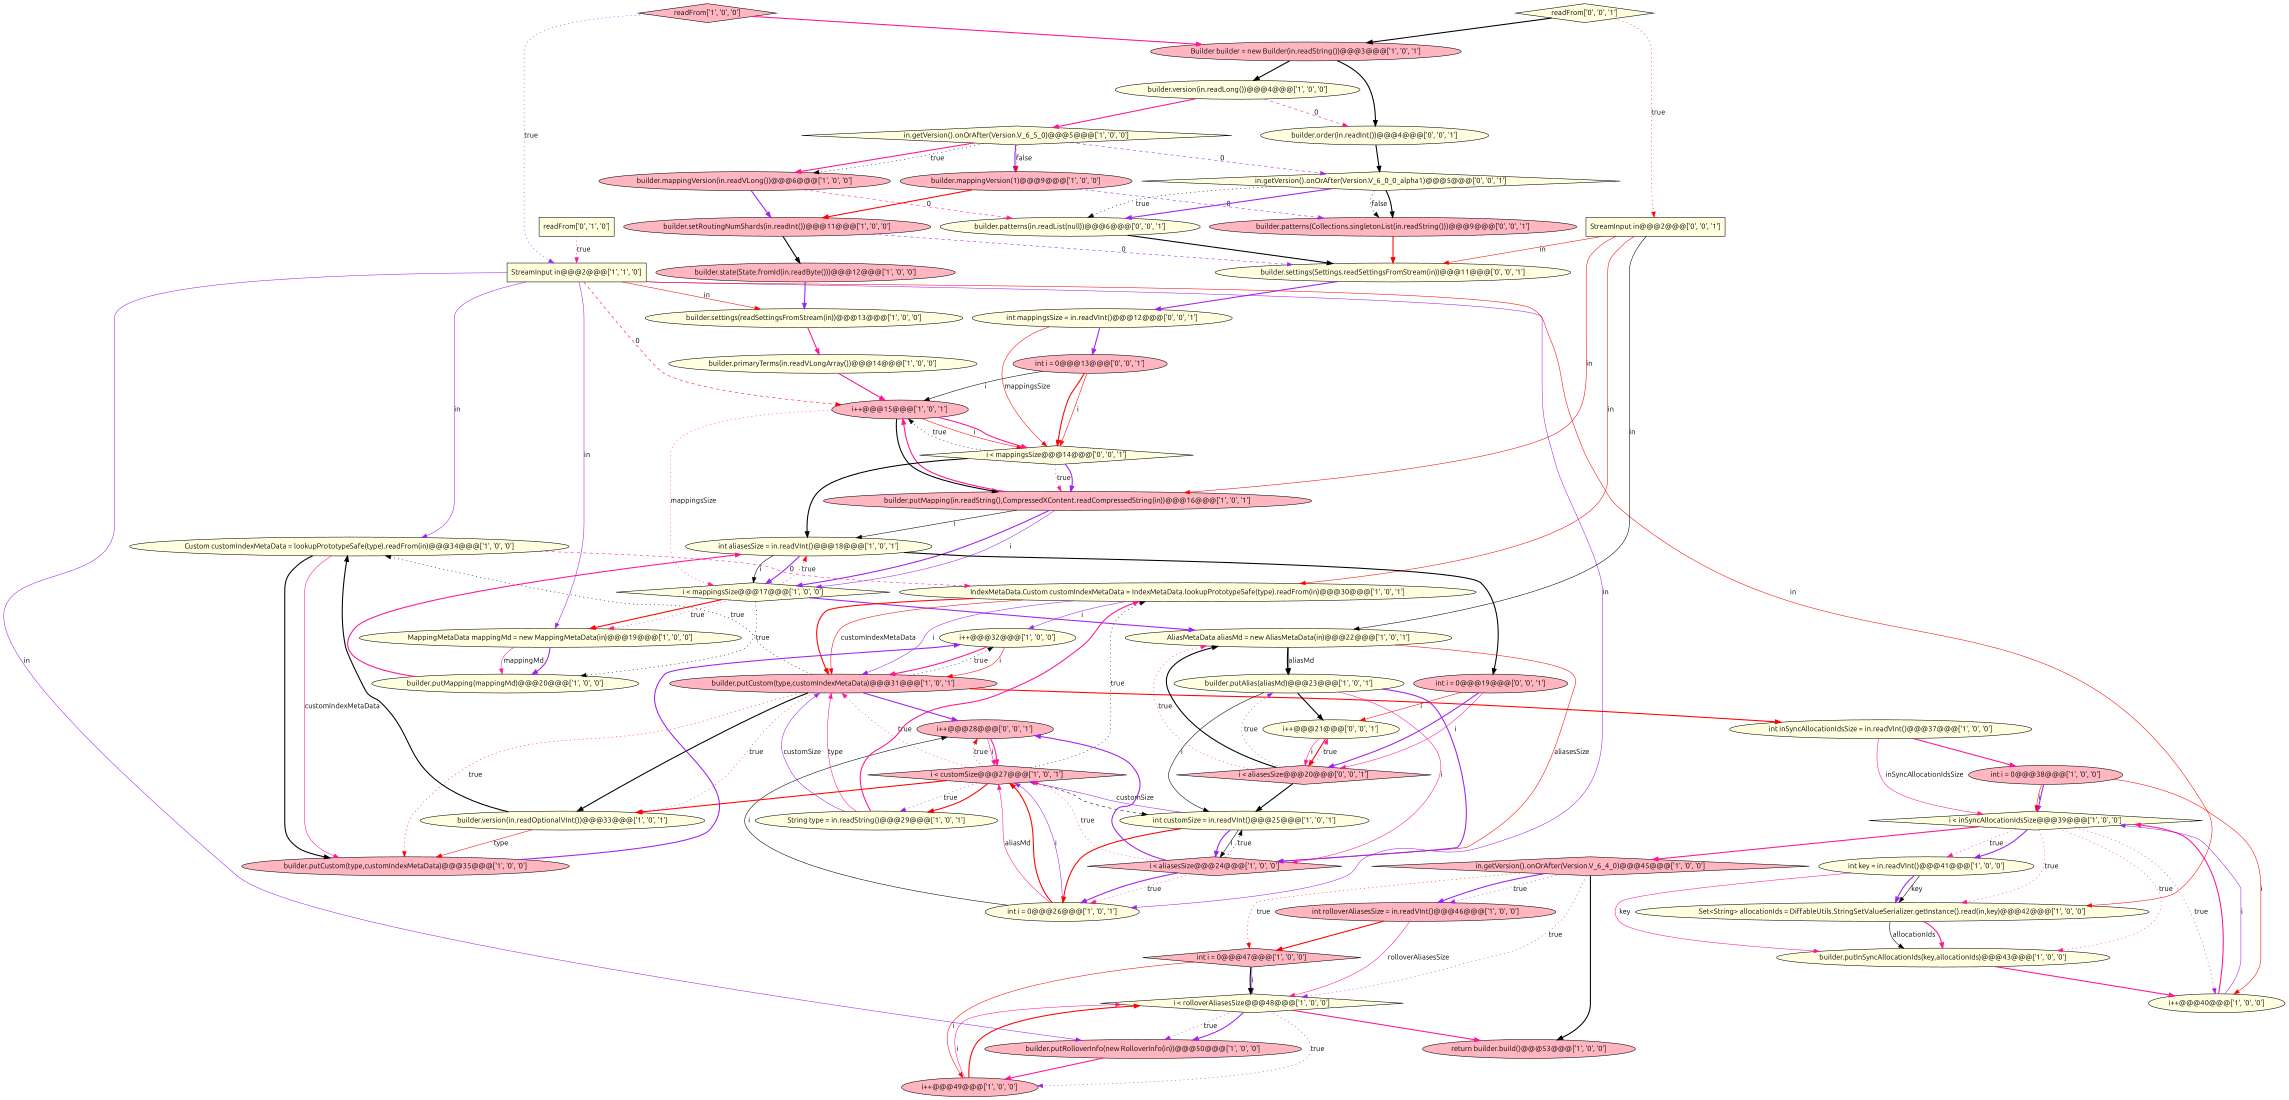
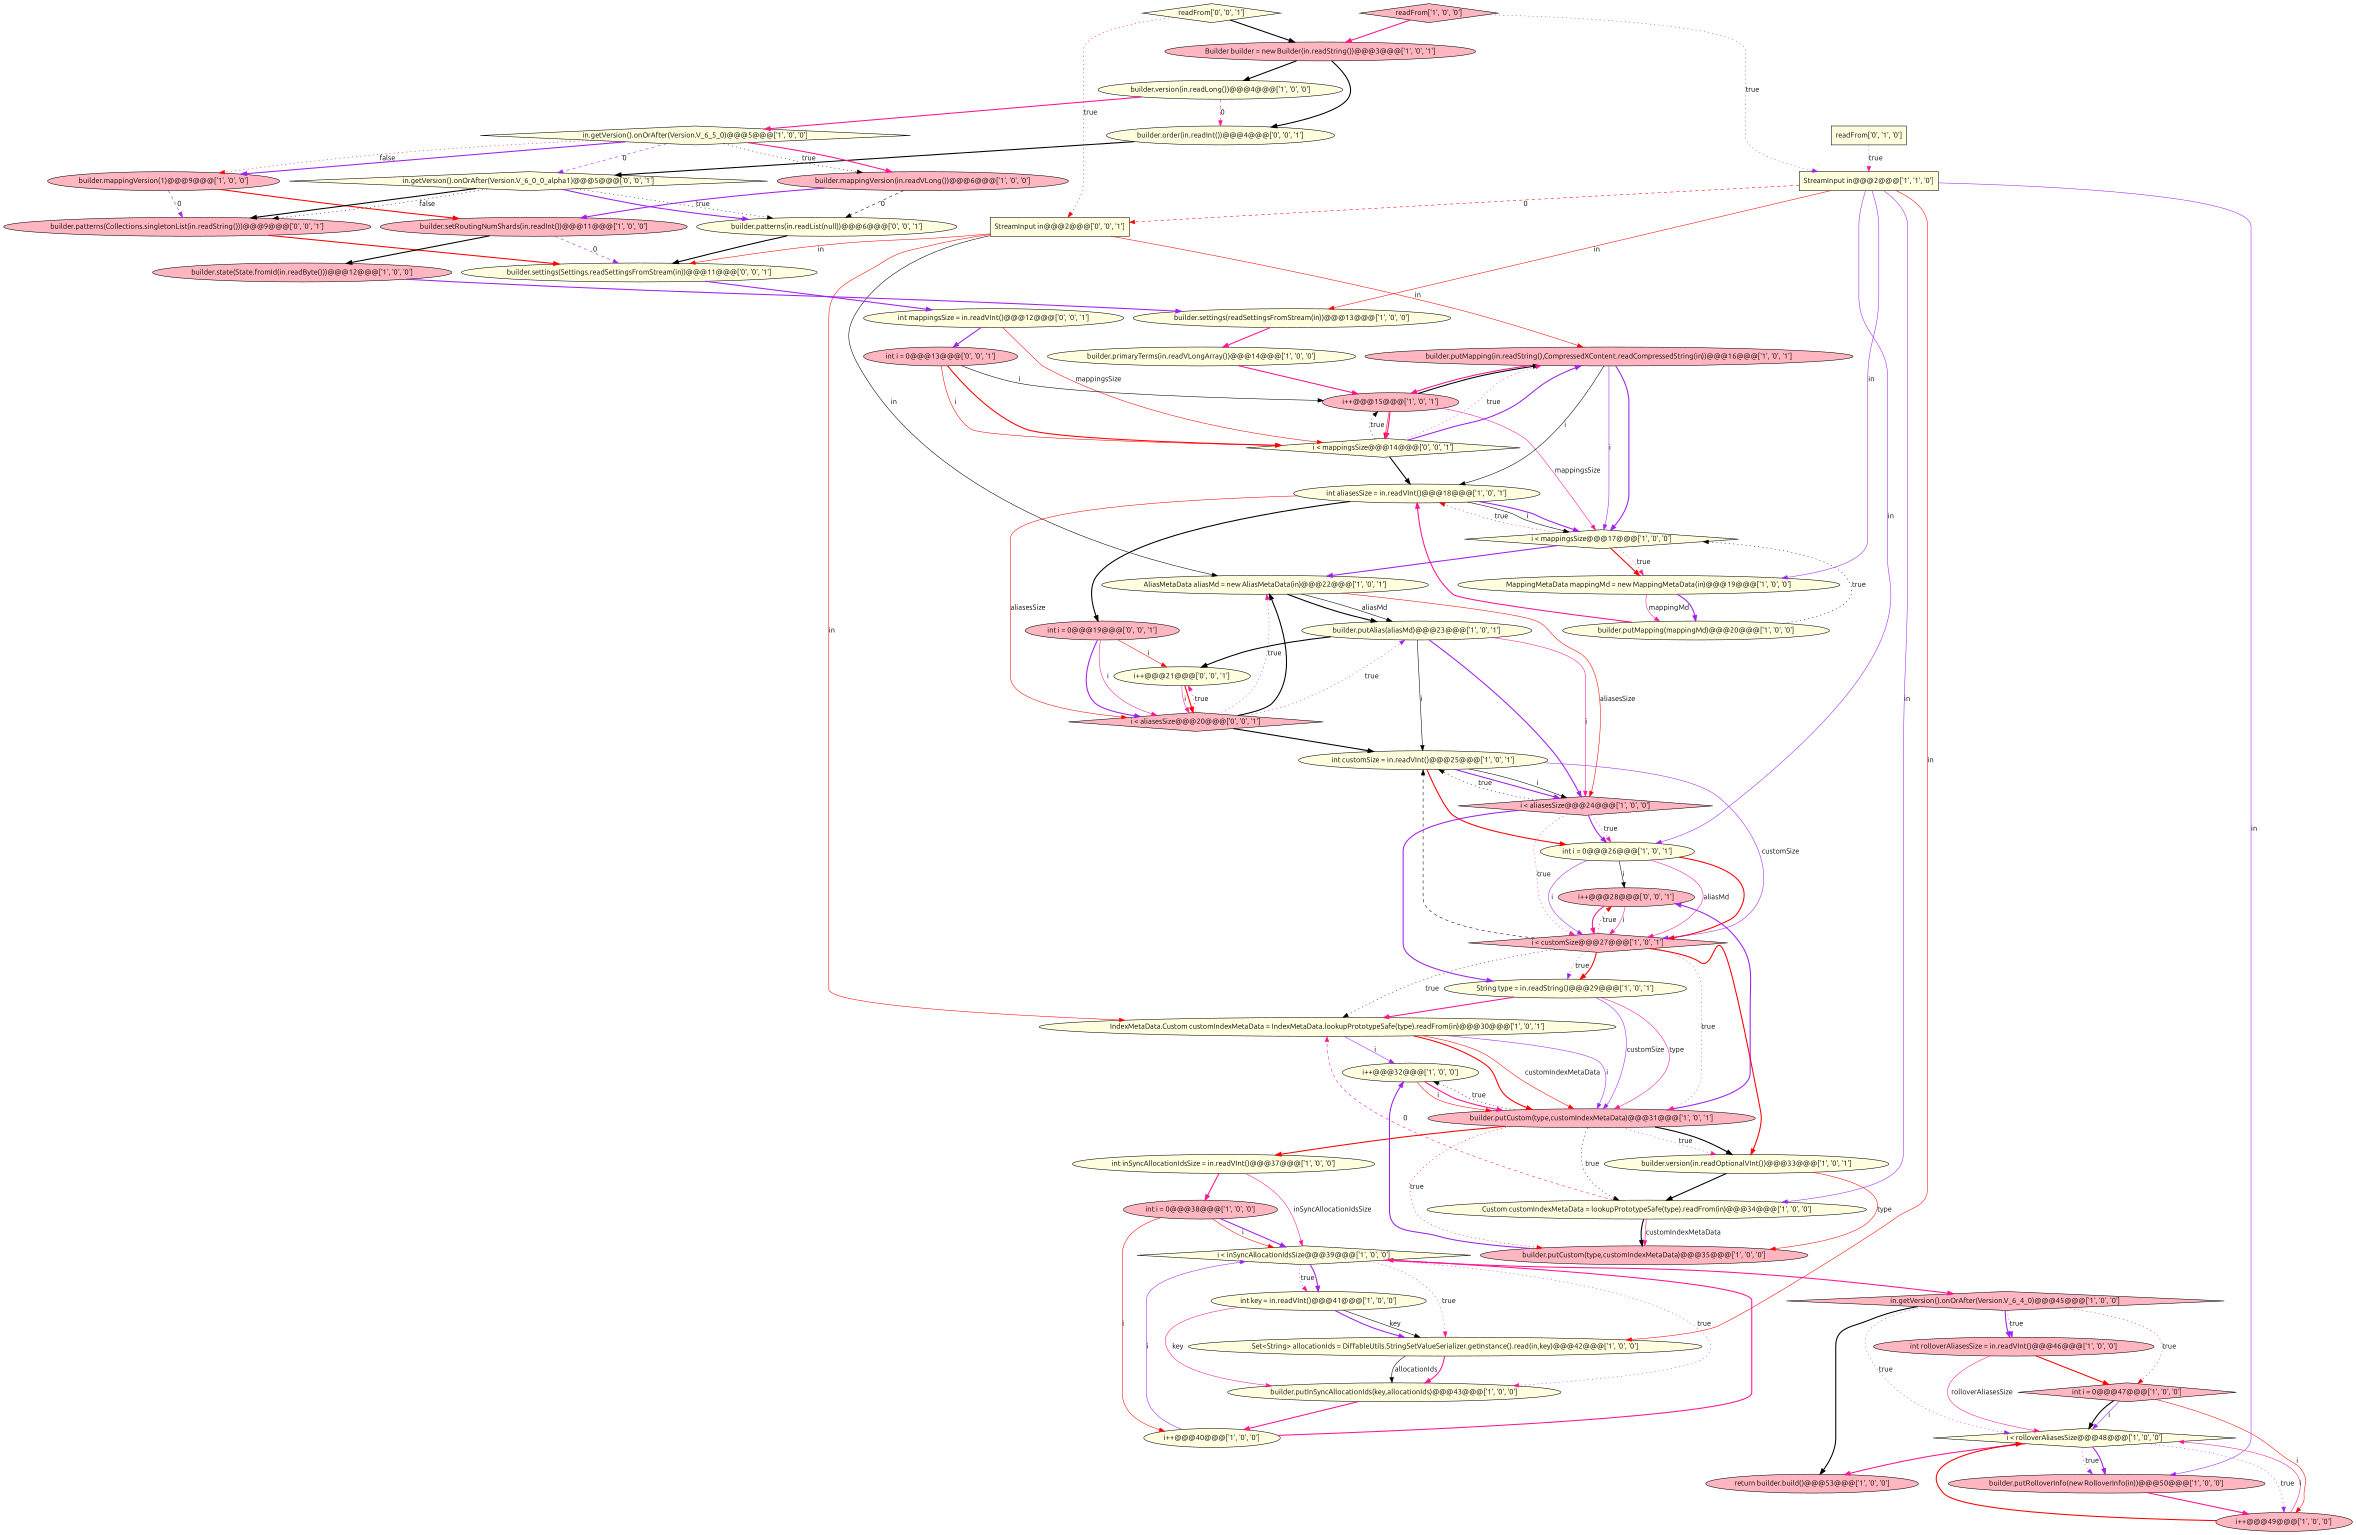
(916, 205) -> (877, 203)
(689, 382) -> (1467, 203)
(676, 443) -> (1533, 446)
none -> (1022, 527)
(691, 662) -> (1826, 563)
(1140, 786) -> (1403, 881)
(2173, 883) -> none
